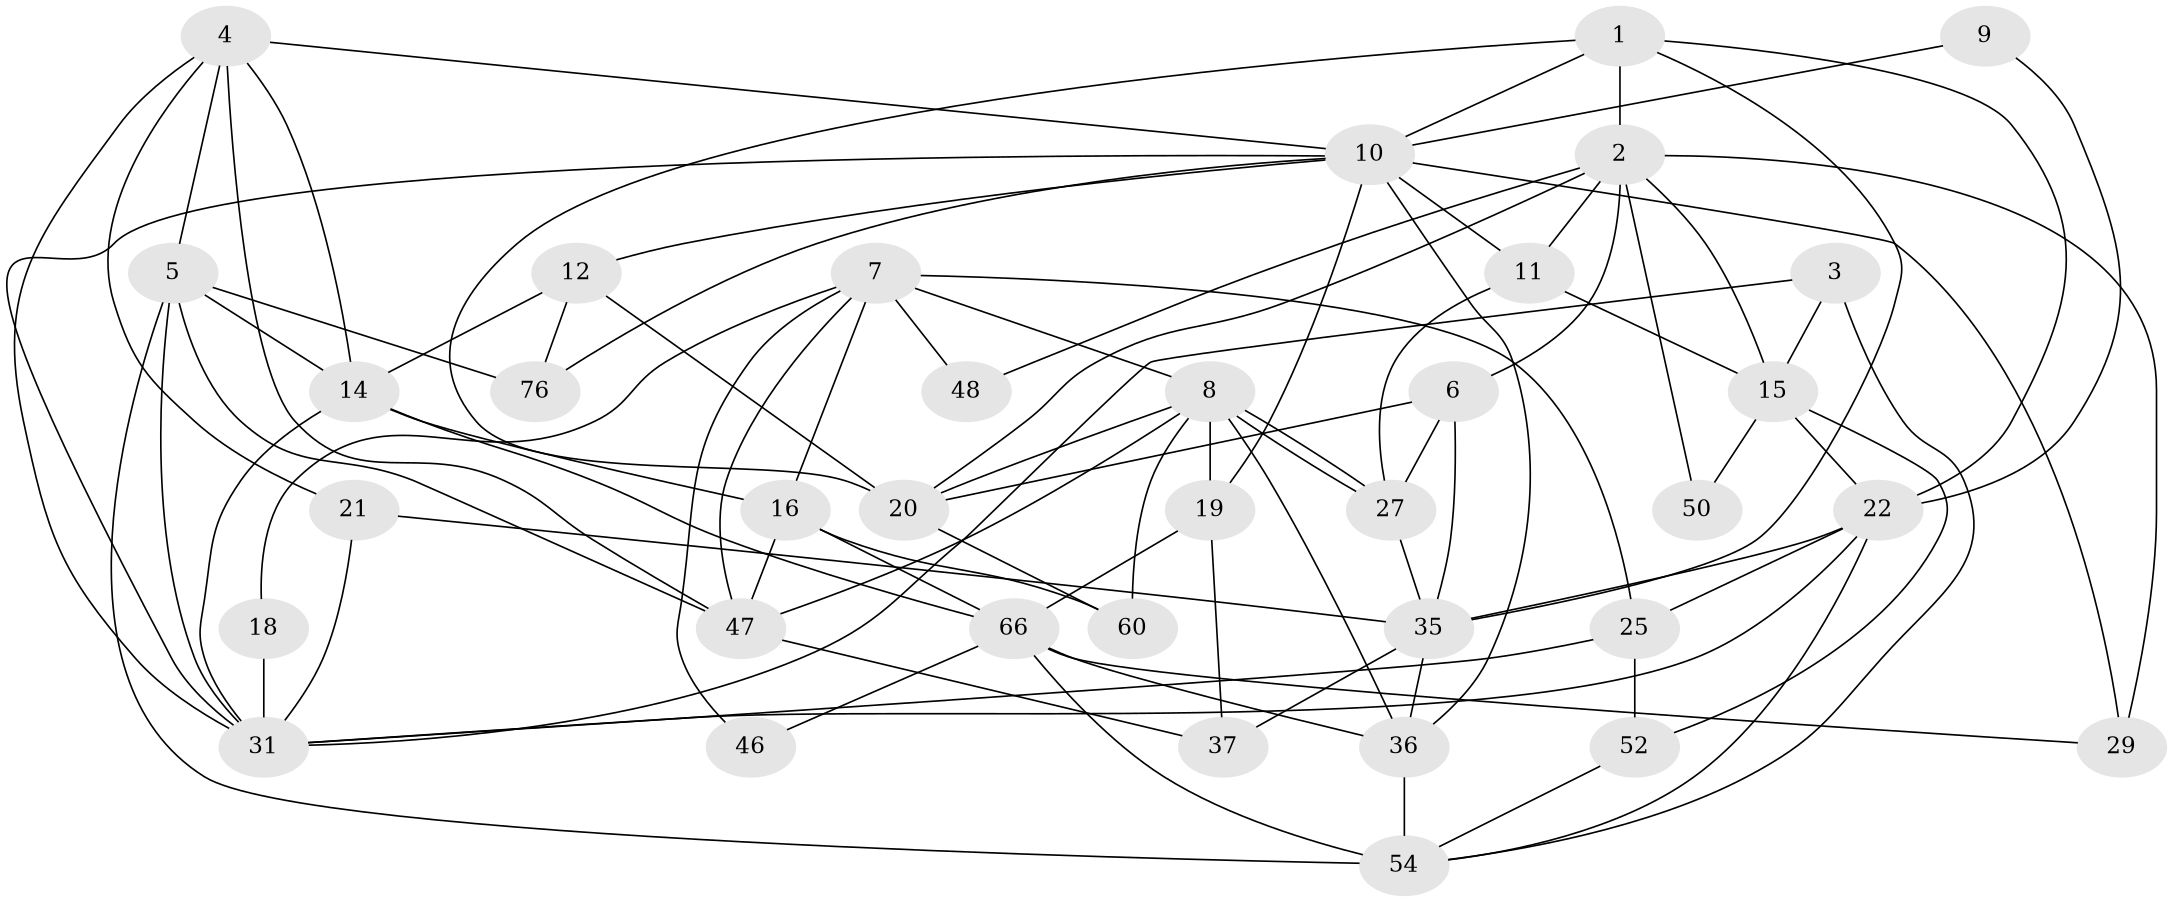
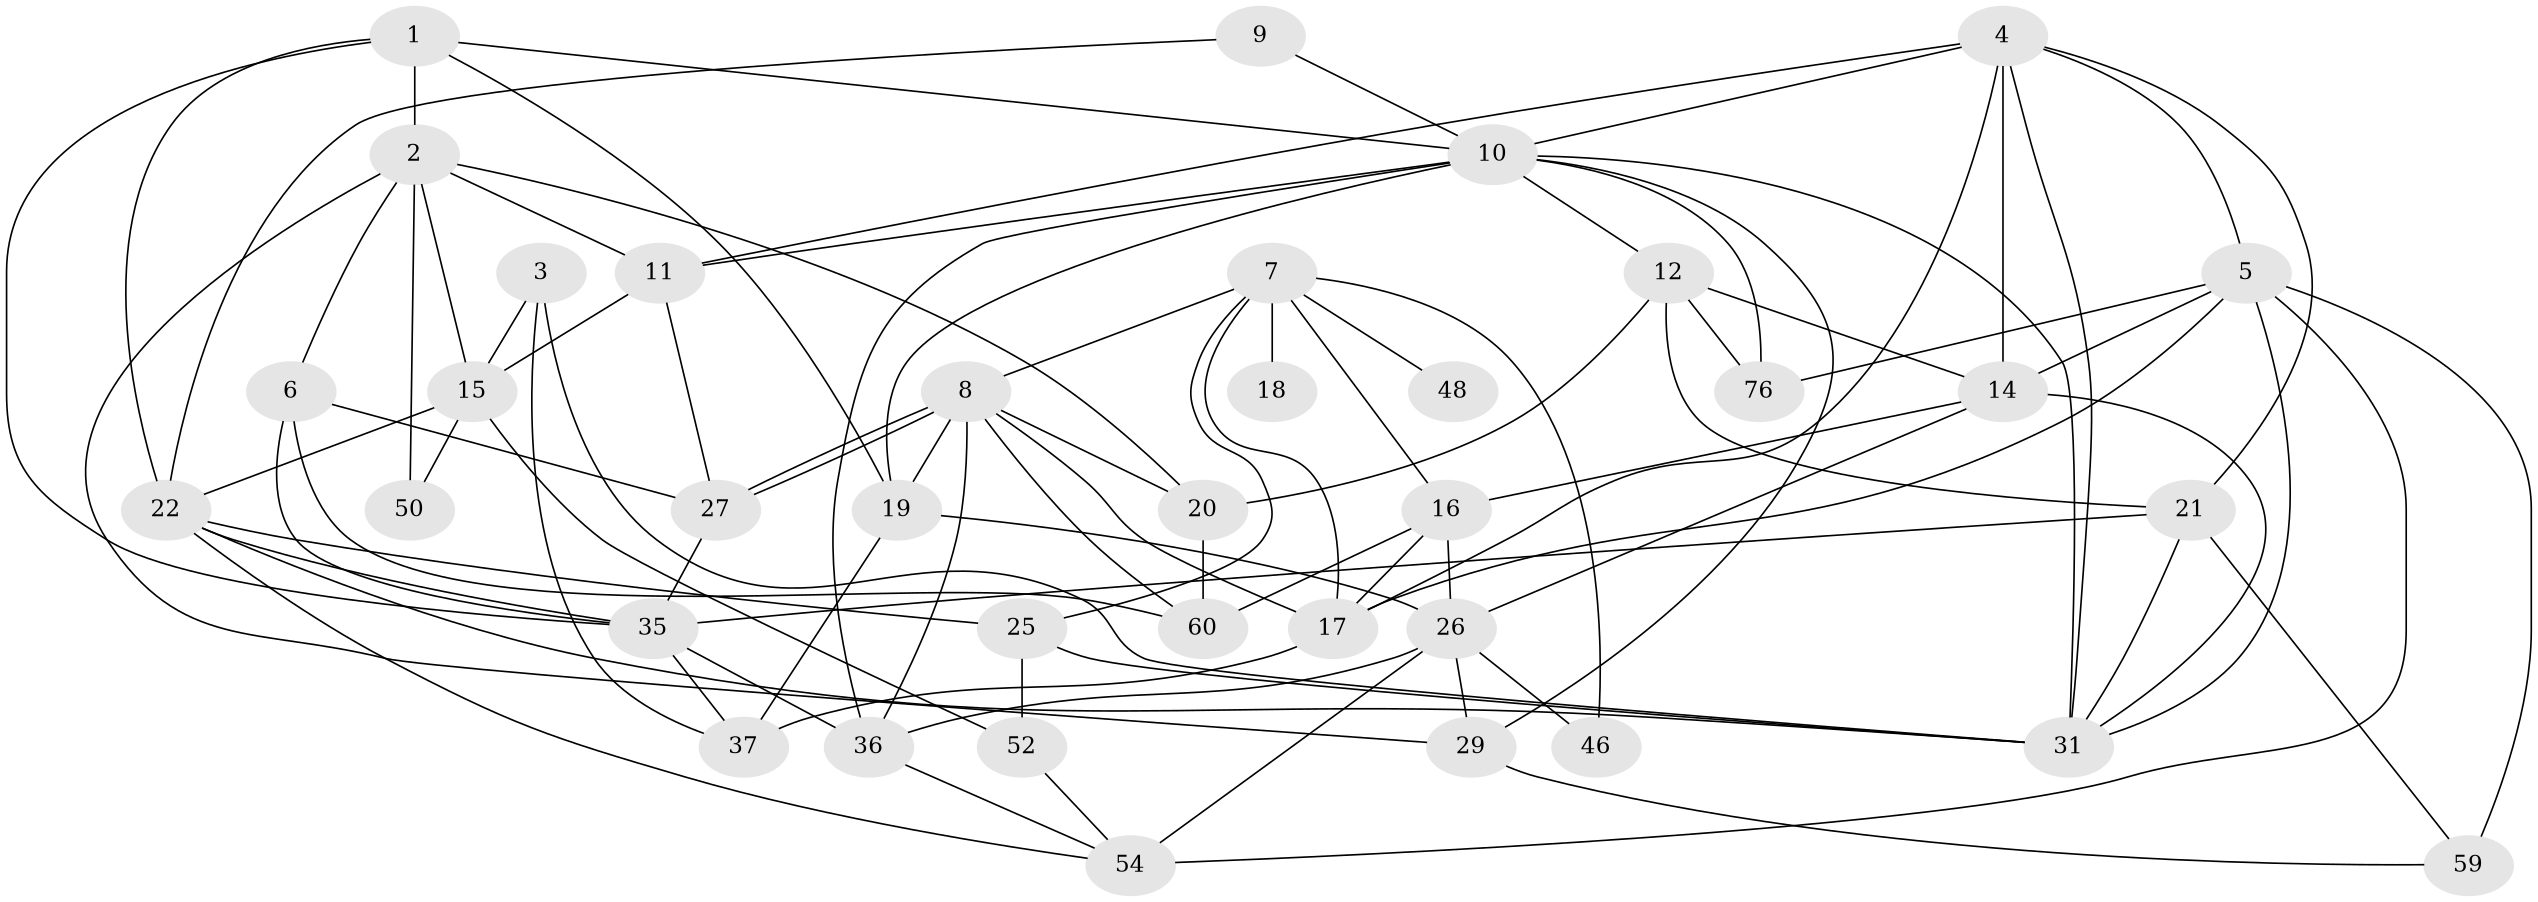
none -> (1298, 149)
(734, 152) -> (681, 209)
(1288, 262) -> none
(1179, 451) -> (614, 595)
none -> (1855, 476)
(741, 629) -> (1333, 629)
(1014, 629) -> (1452, 629)
(1861, 681) -> (549, 552)
(264, 688) -> none
none -> (2469, 866)
